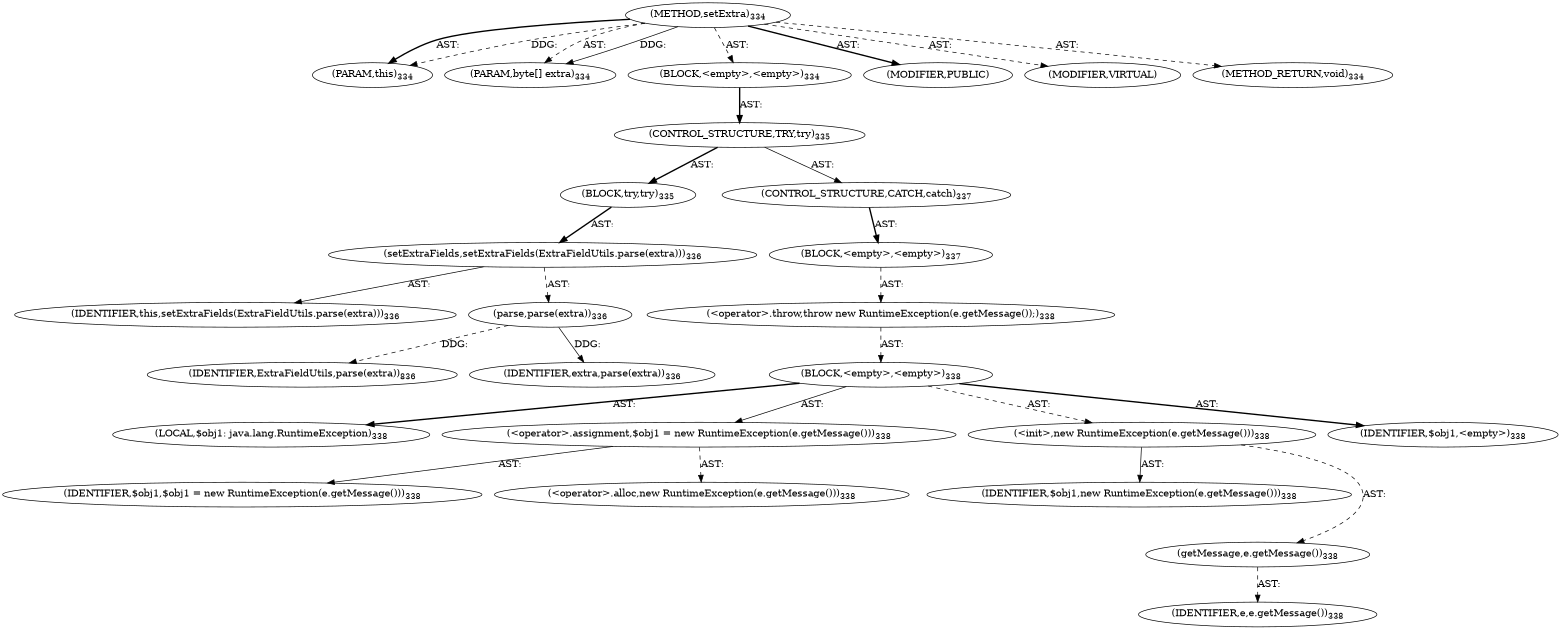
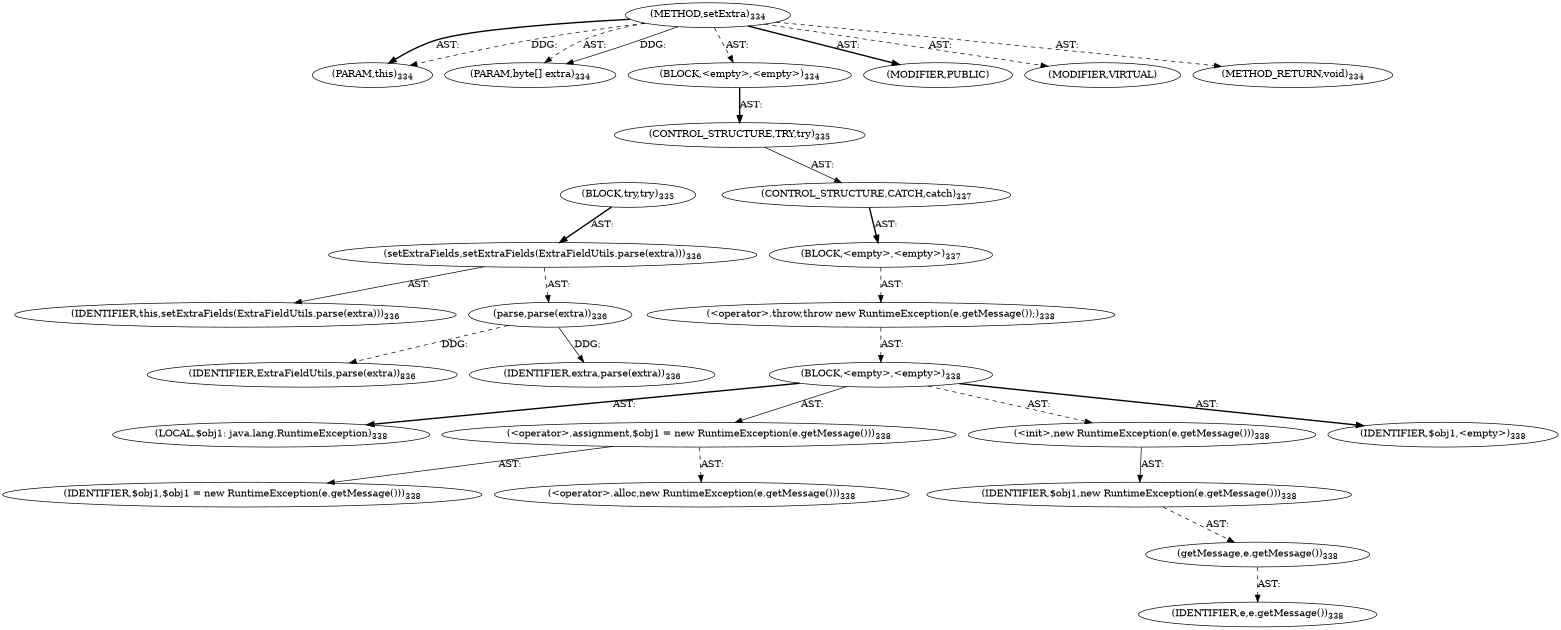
(687, 164) -> none
(1345, 473) -> (1196, 523)
